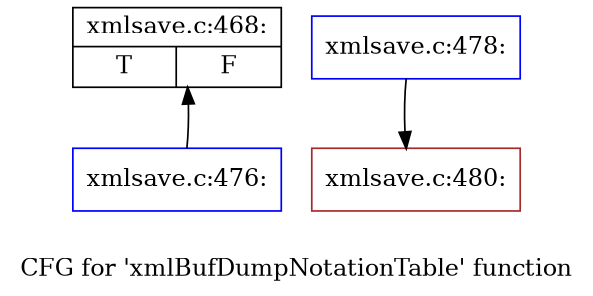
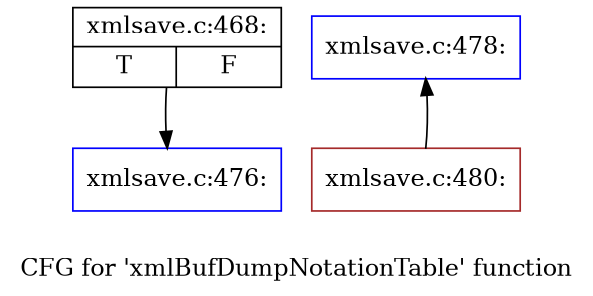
(405, 105) -> (427, 122)
(188, 126) -> (166, 109)
